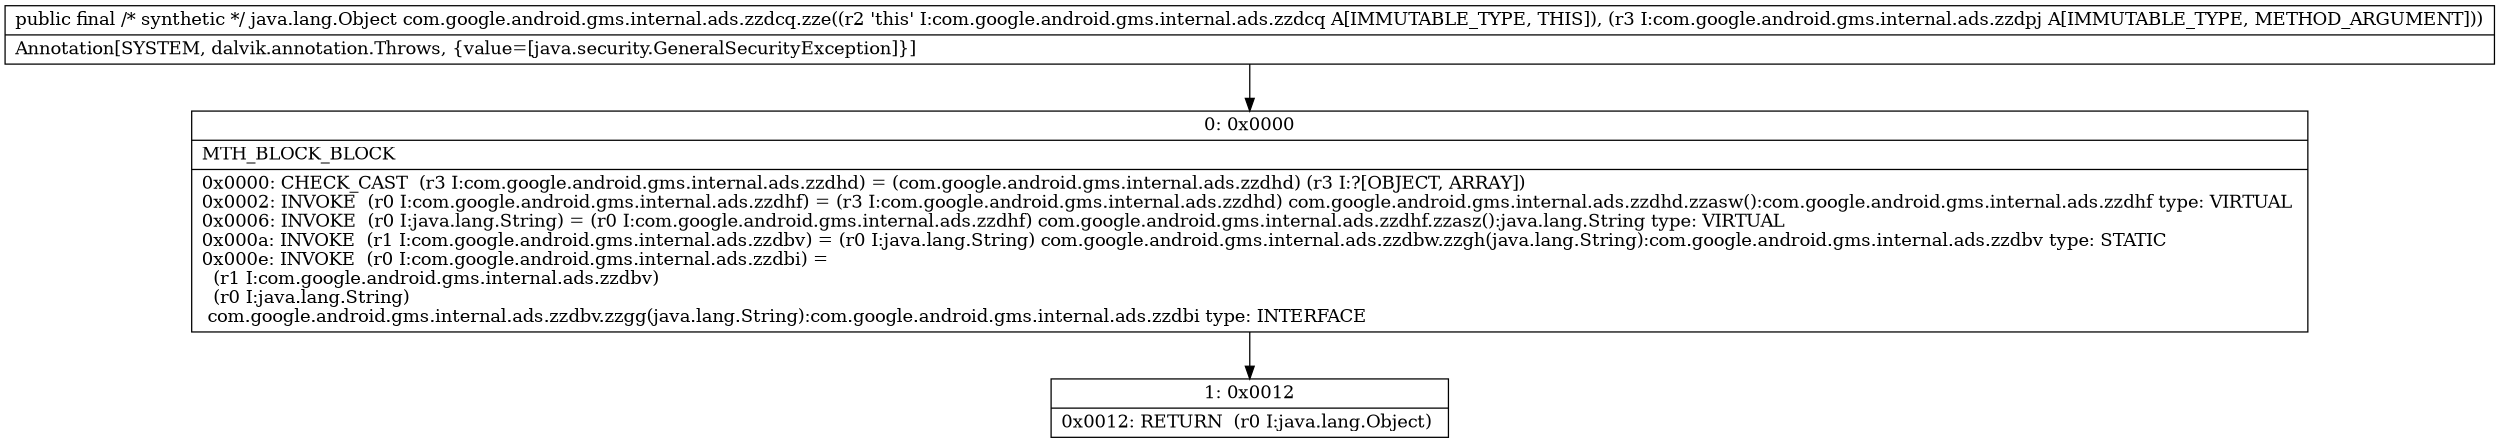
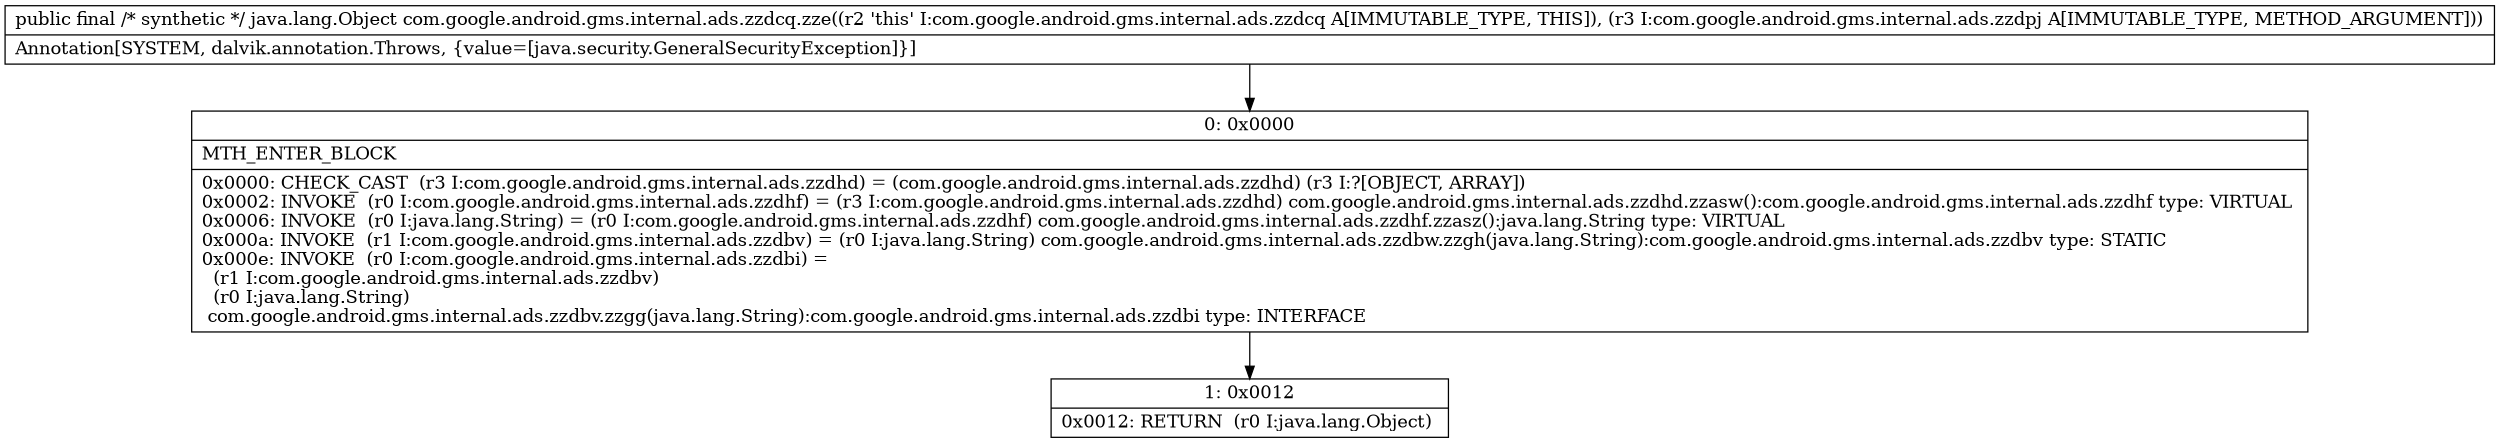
(299, 154) -> (300, 154)
